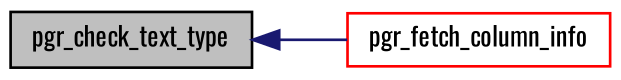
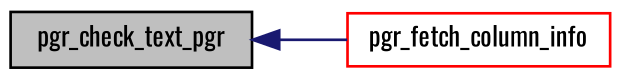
(131, 40) -> (131, 40)
